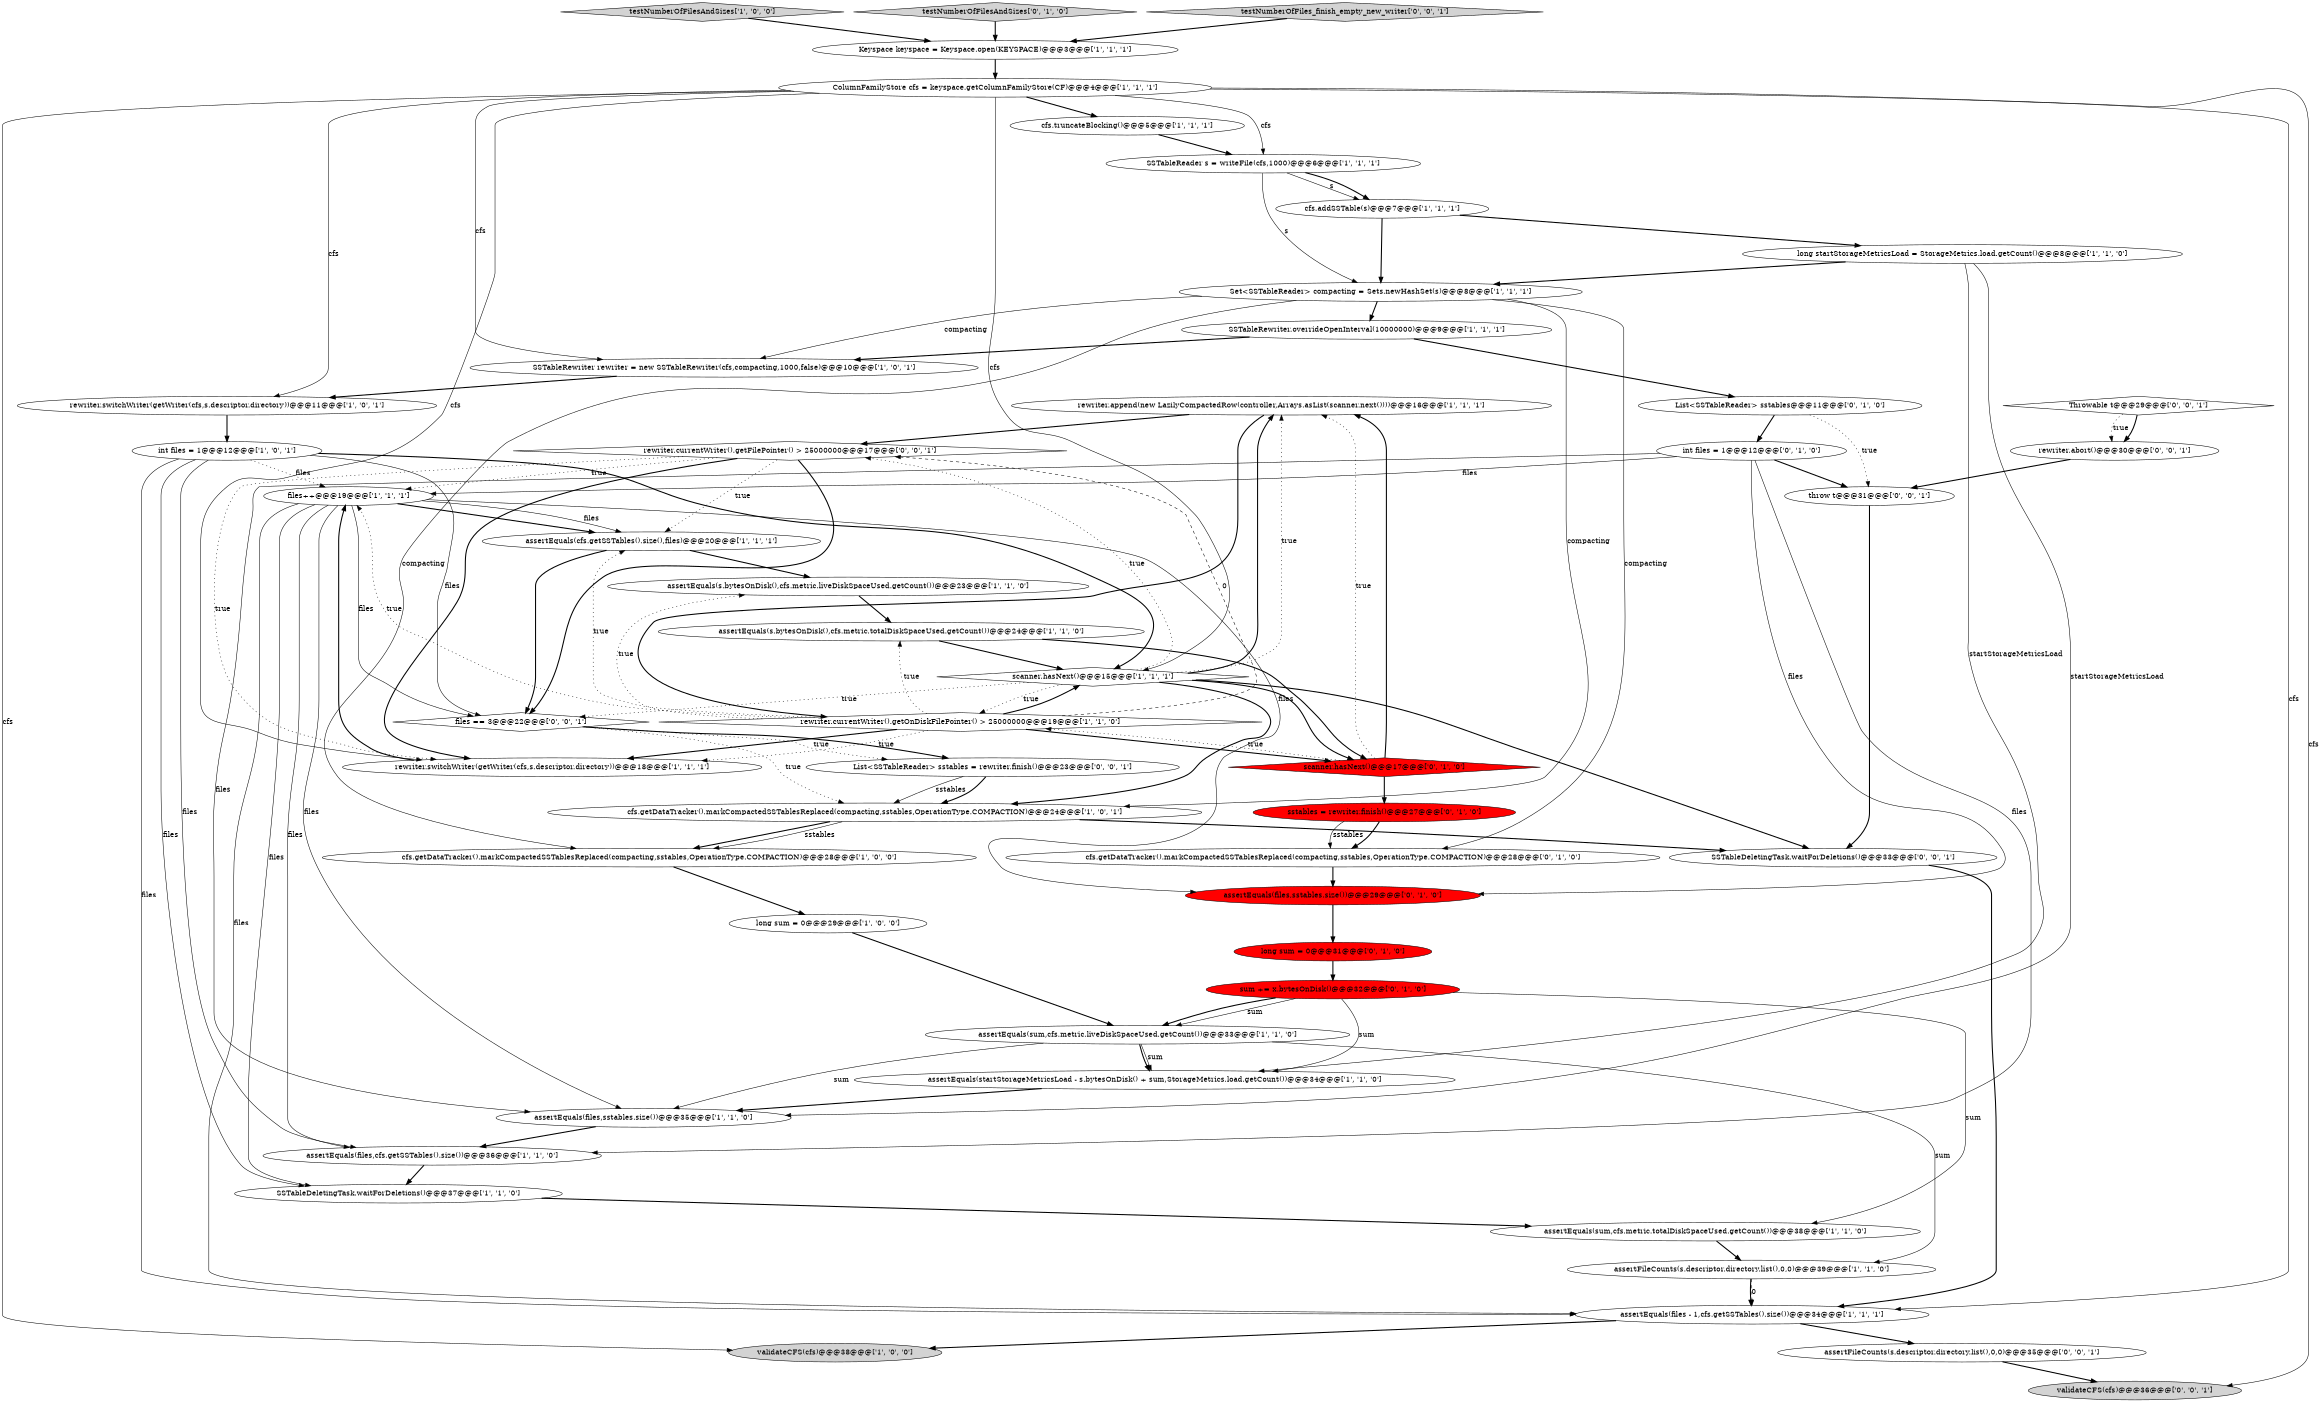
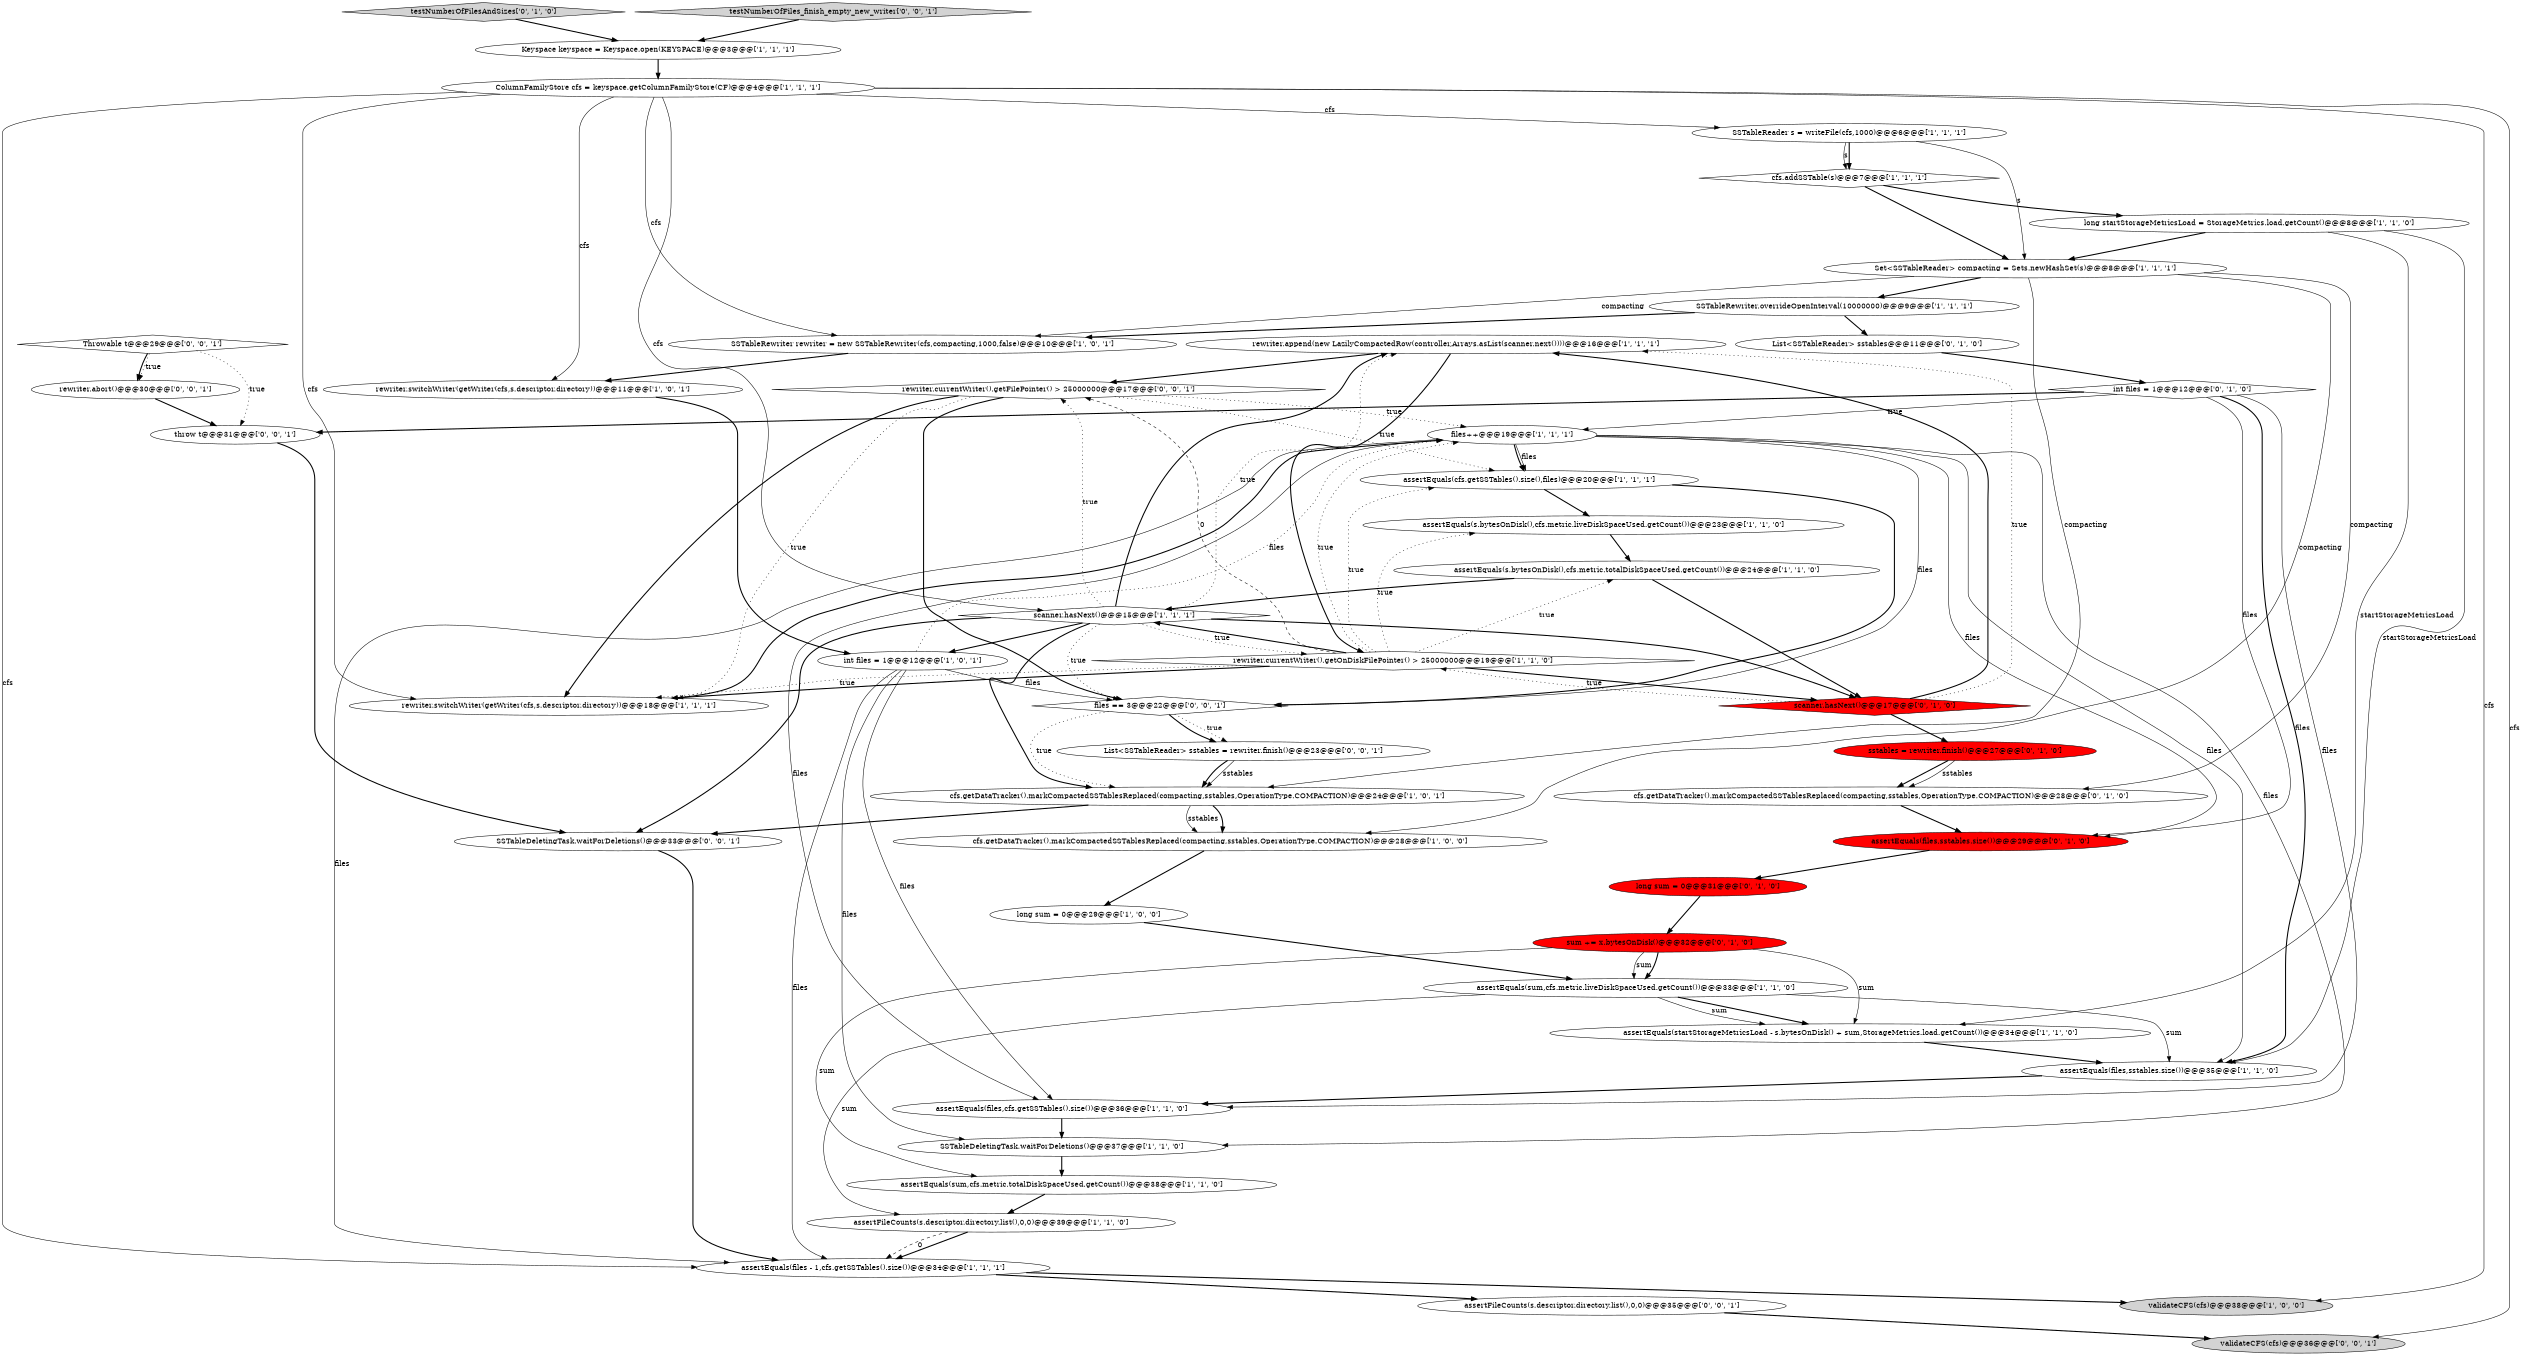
(702, 12) -> none
(1127, 126) -> none
(1382, 209) -> (1849, 178)
(1849, 439) -> (240, 374)
(1752, 451) -> (2182, 390)
(1470, 473) -> (1895, 412)
(524, 480) -> (2296, 735)
(729, 510) -> (1019, 637)
